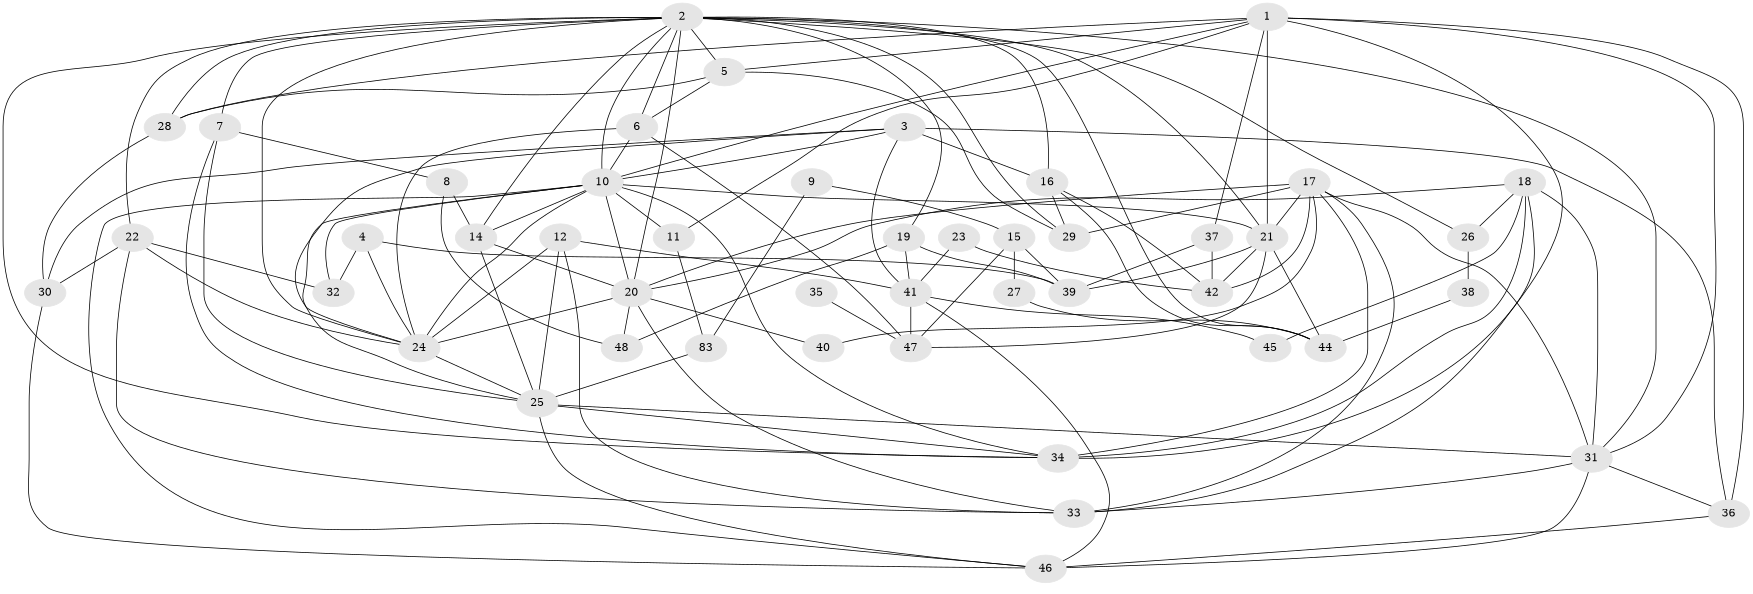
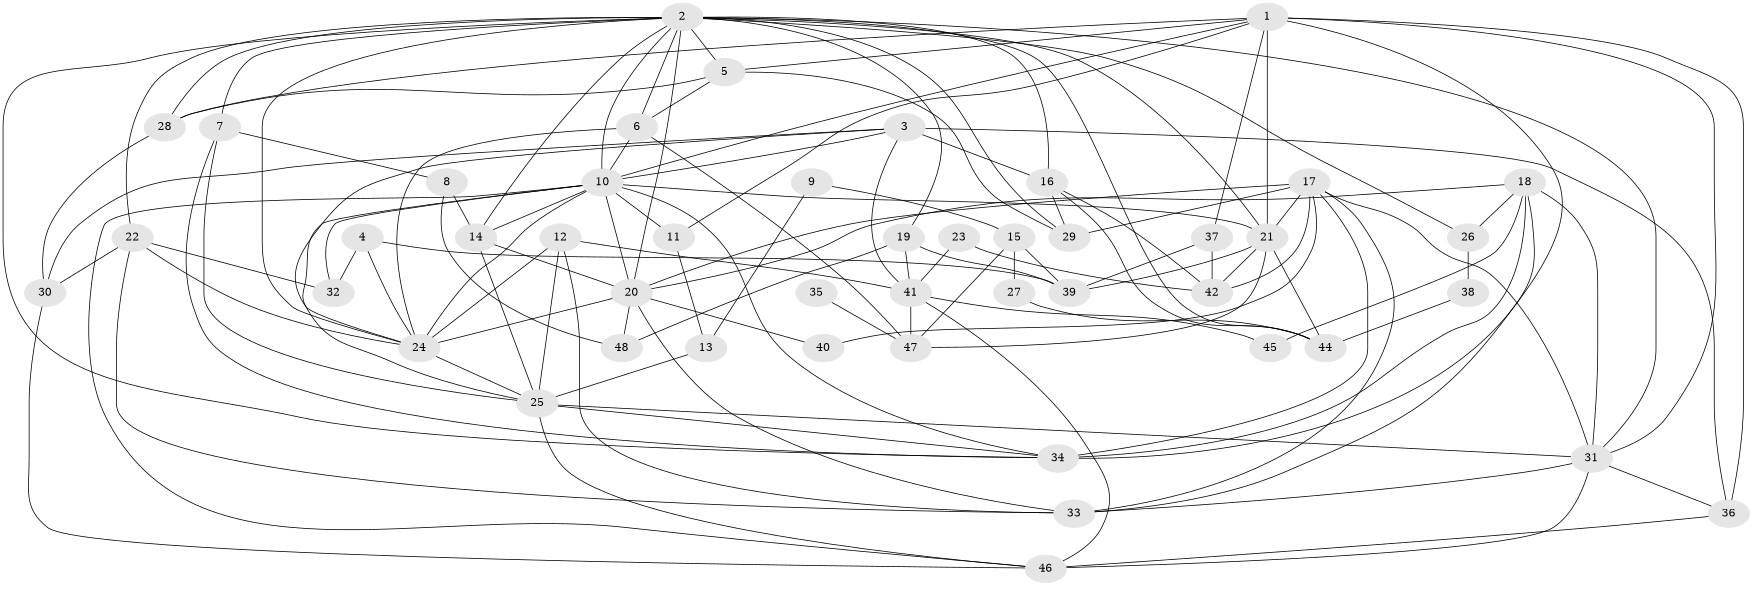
(706, 348) -> (706, 348)
